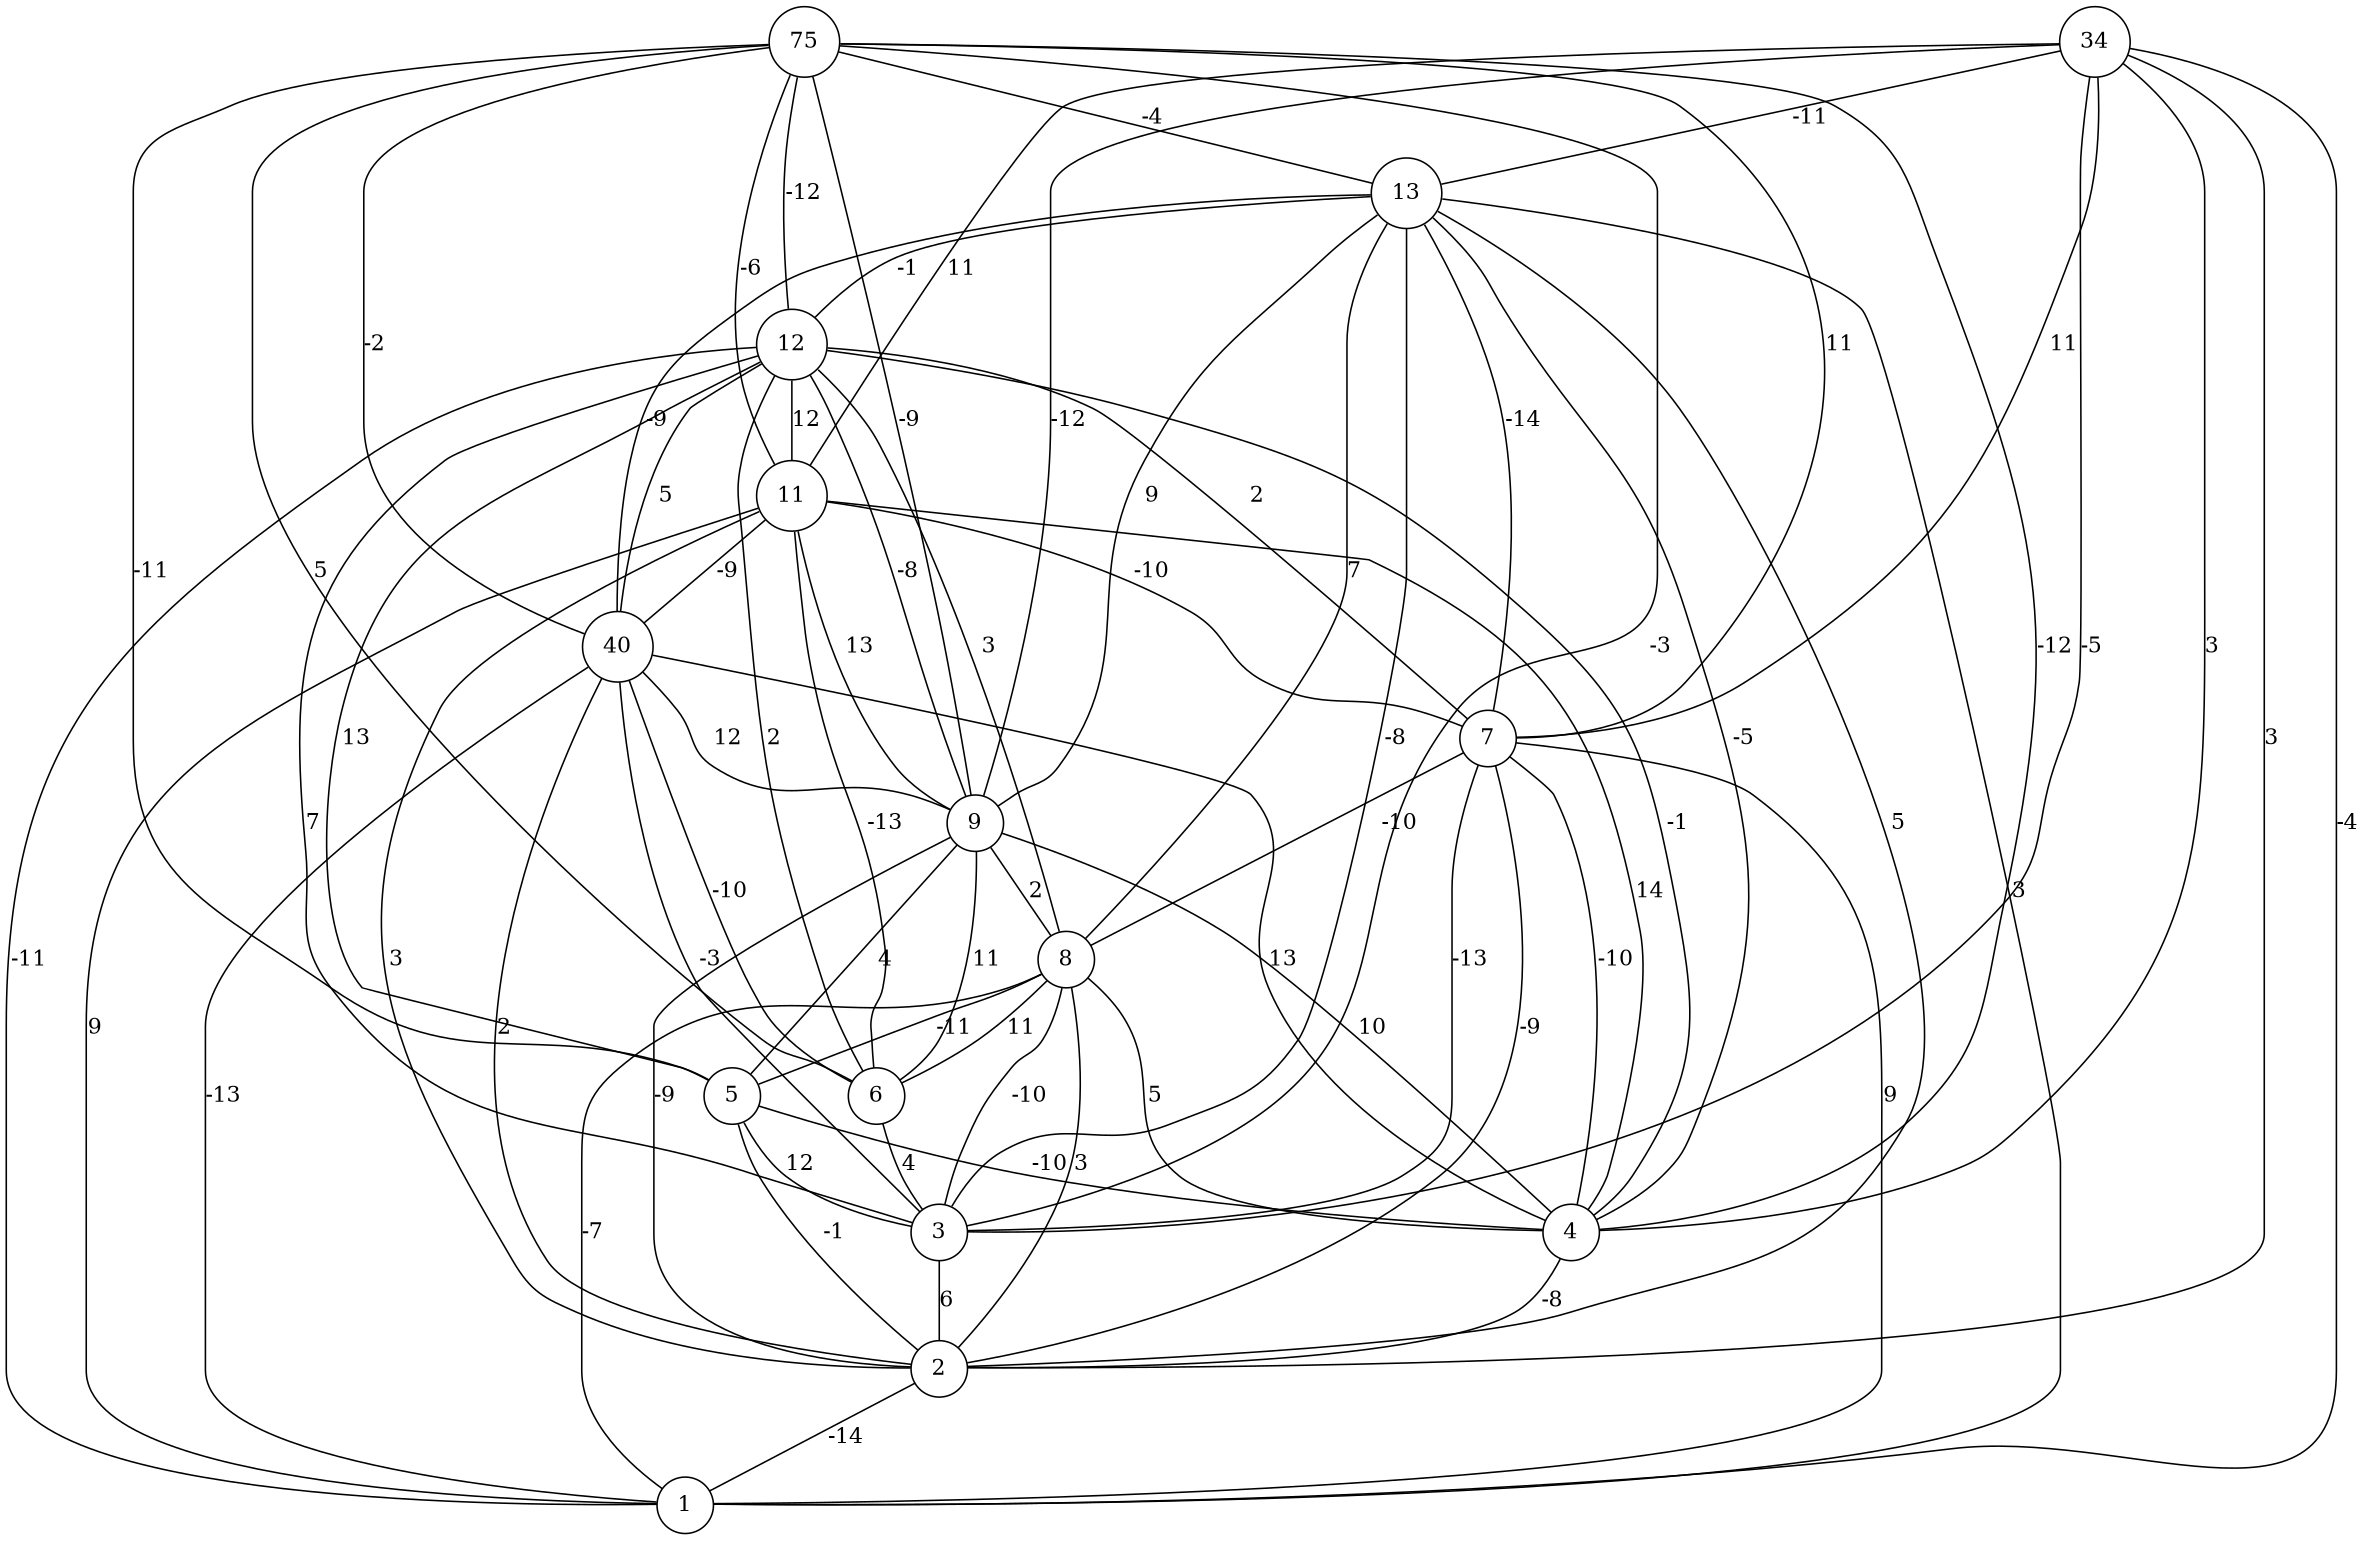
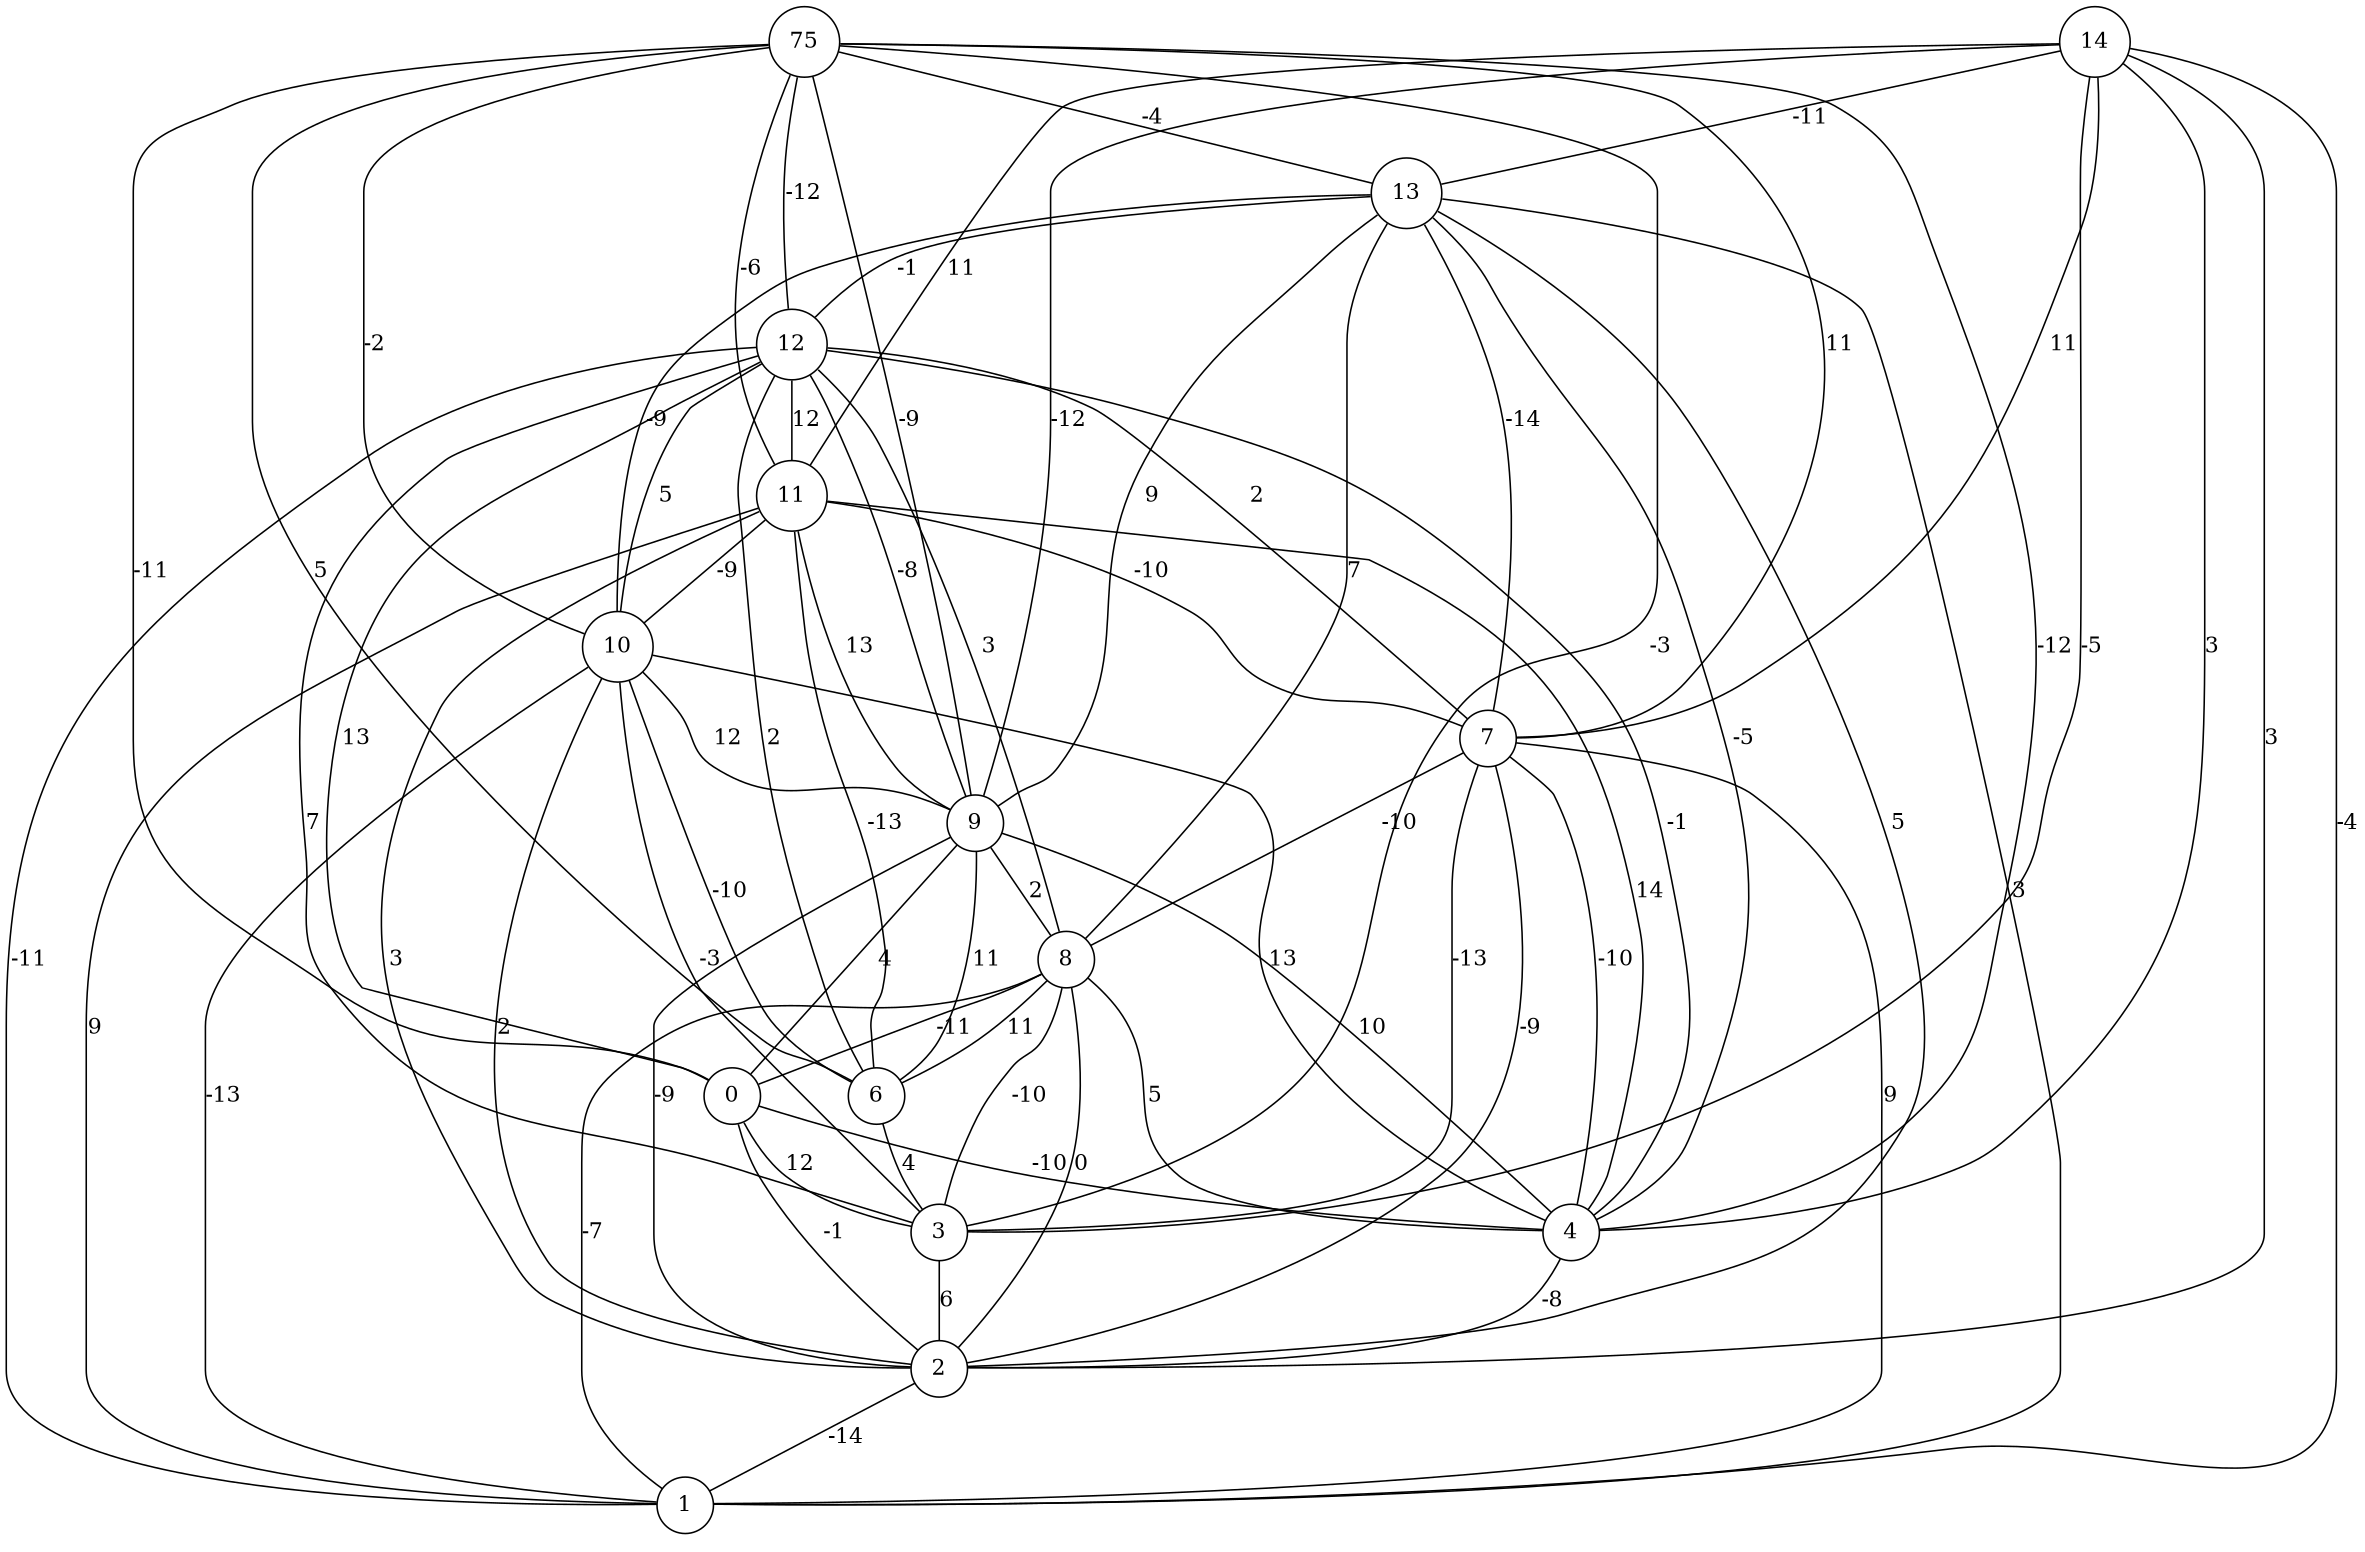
(2095, 42) -> (2095, 42)
(618, 647) -> (618, 647)
(1357, 839) -> none
(732, 1096) -> (732, 1096)
(1082, 1164) -> (1082, 1164)
